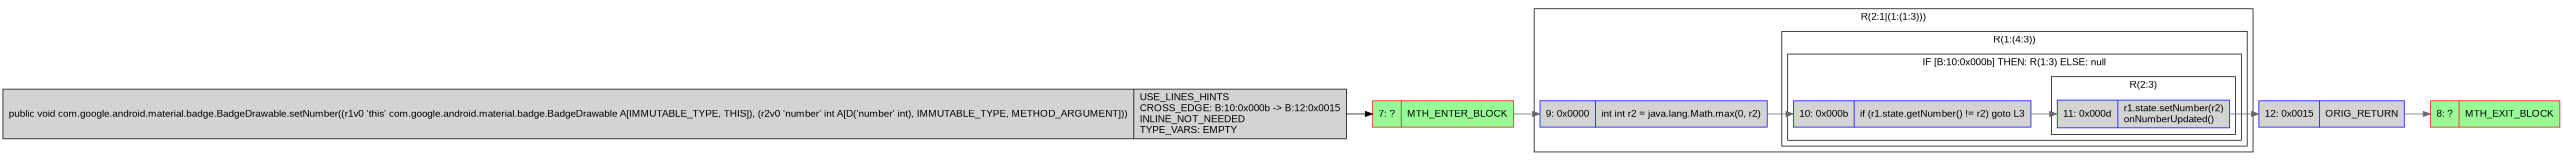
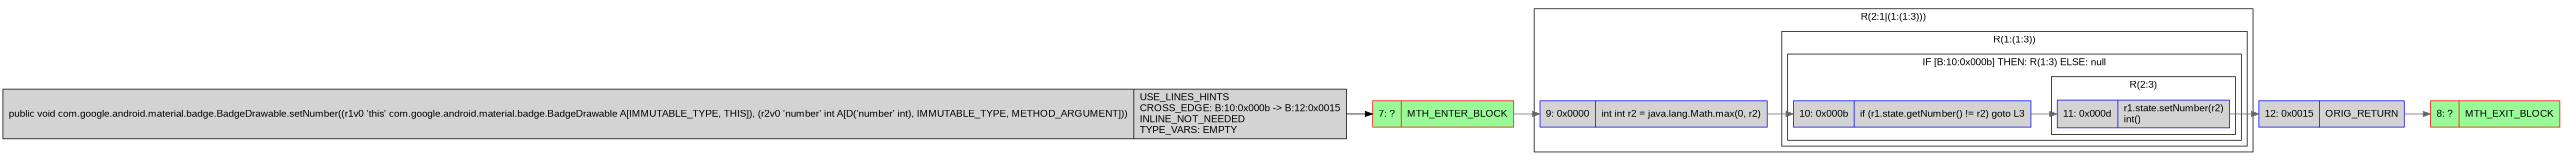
(2015, 40) -> (2015, 40)
(2169, 119) -> (2132, 119)
